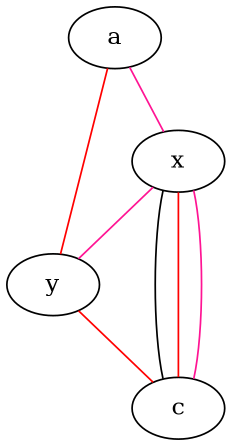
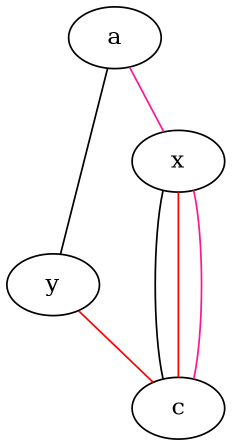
(84, 161) -> (84, 161)
(116, 223) -> none
